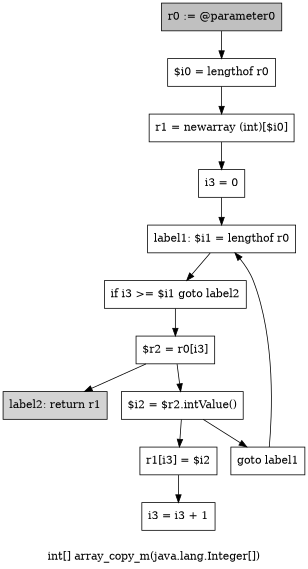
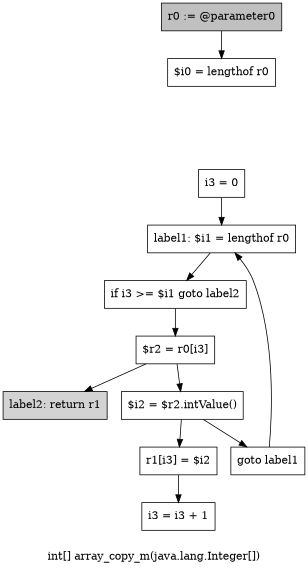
(222, 128) -> none
